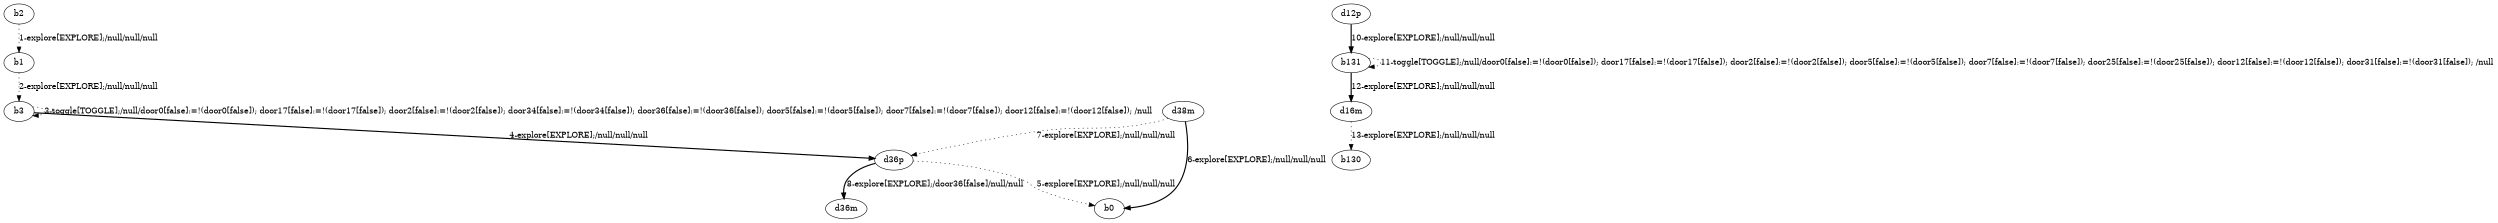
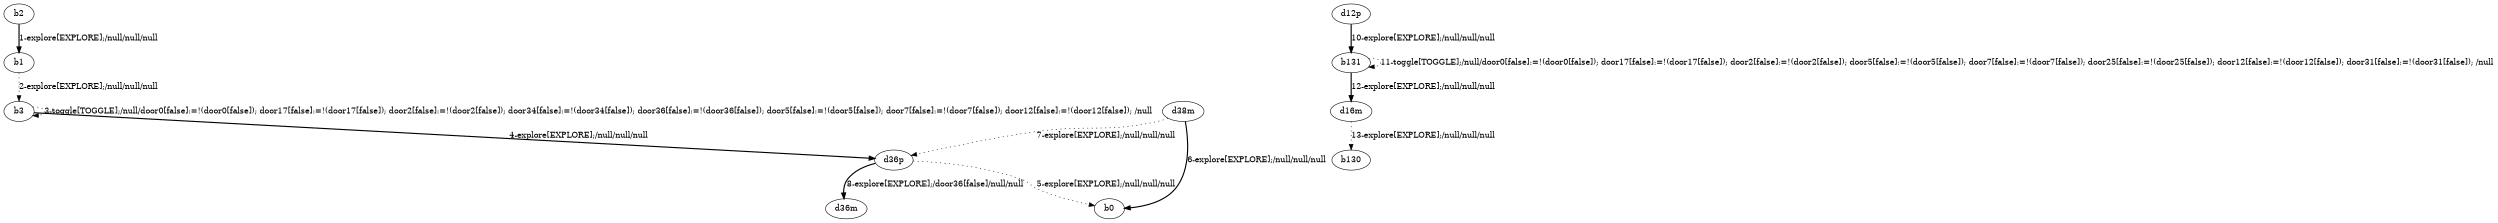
(19, 36) -> (19, 36)
